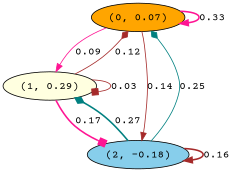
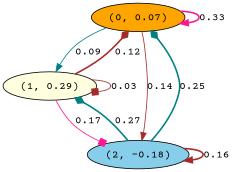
(80, 42) -> (80, 42)
(100, 59) -> (100, 59)
(179, 91) -> (179, 91)
(73, 124) -> (73, 124)
